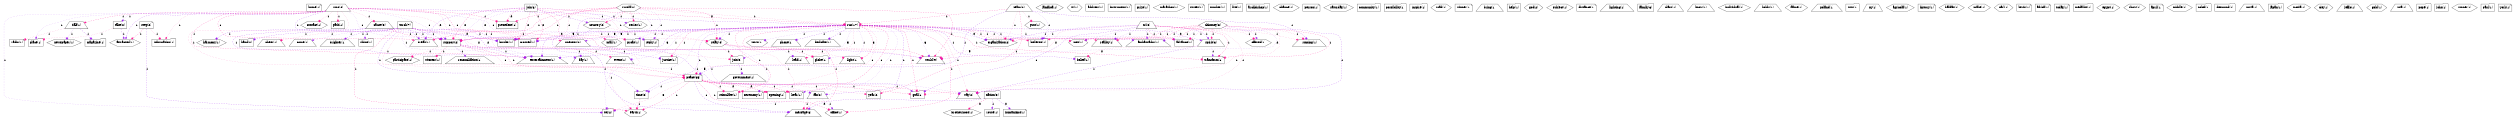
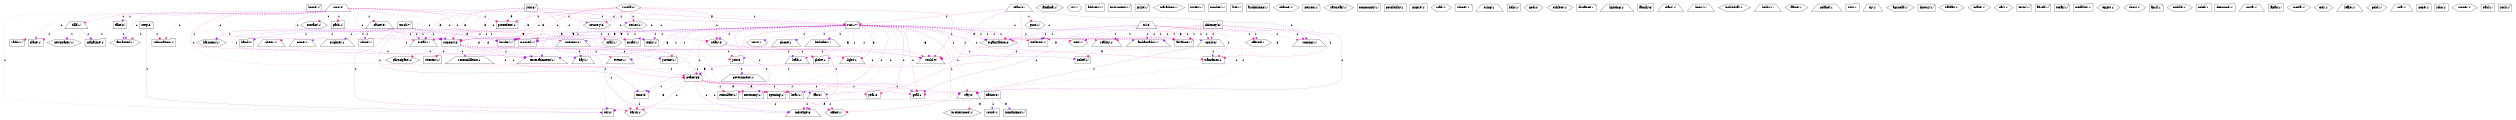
(1213, 25) -> (1213, 25)
(523, 34) -> (523, 34)
(970, 51) -> (970, 51)
